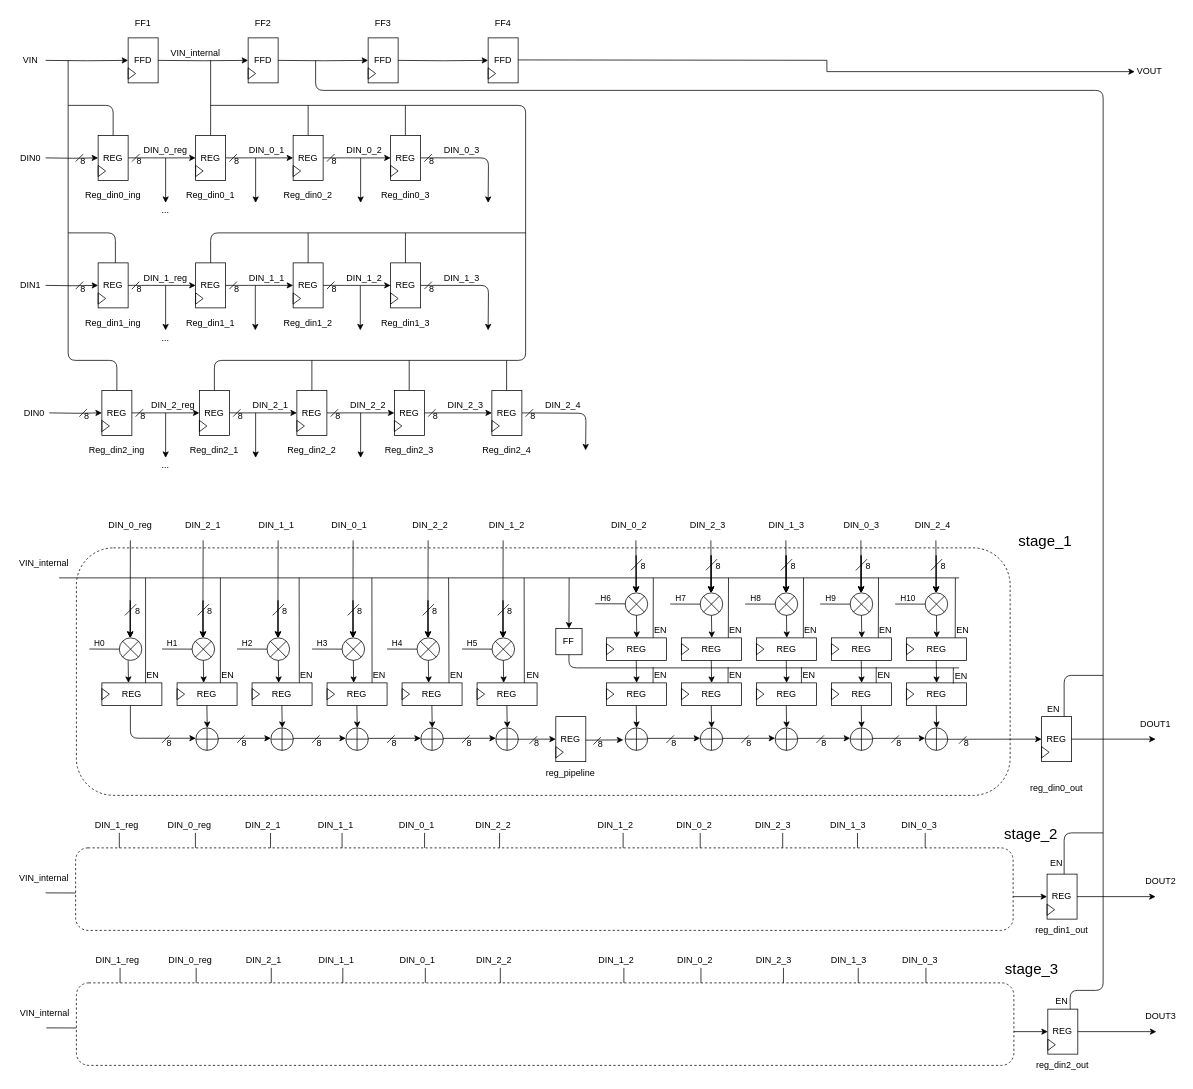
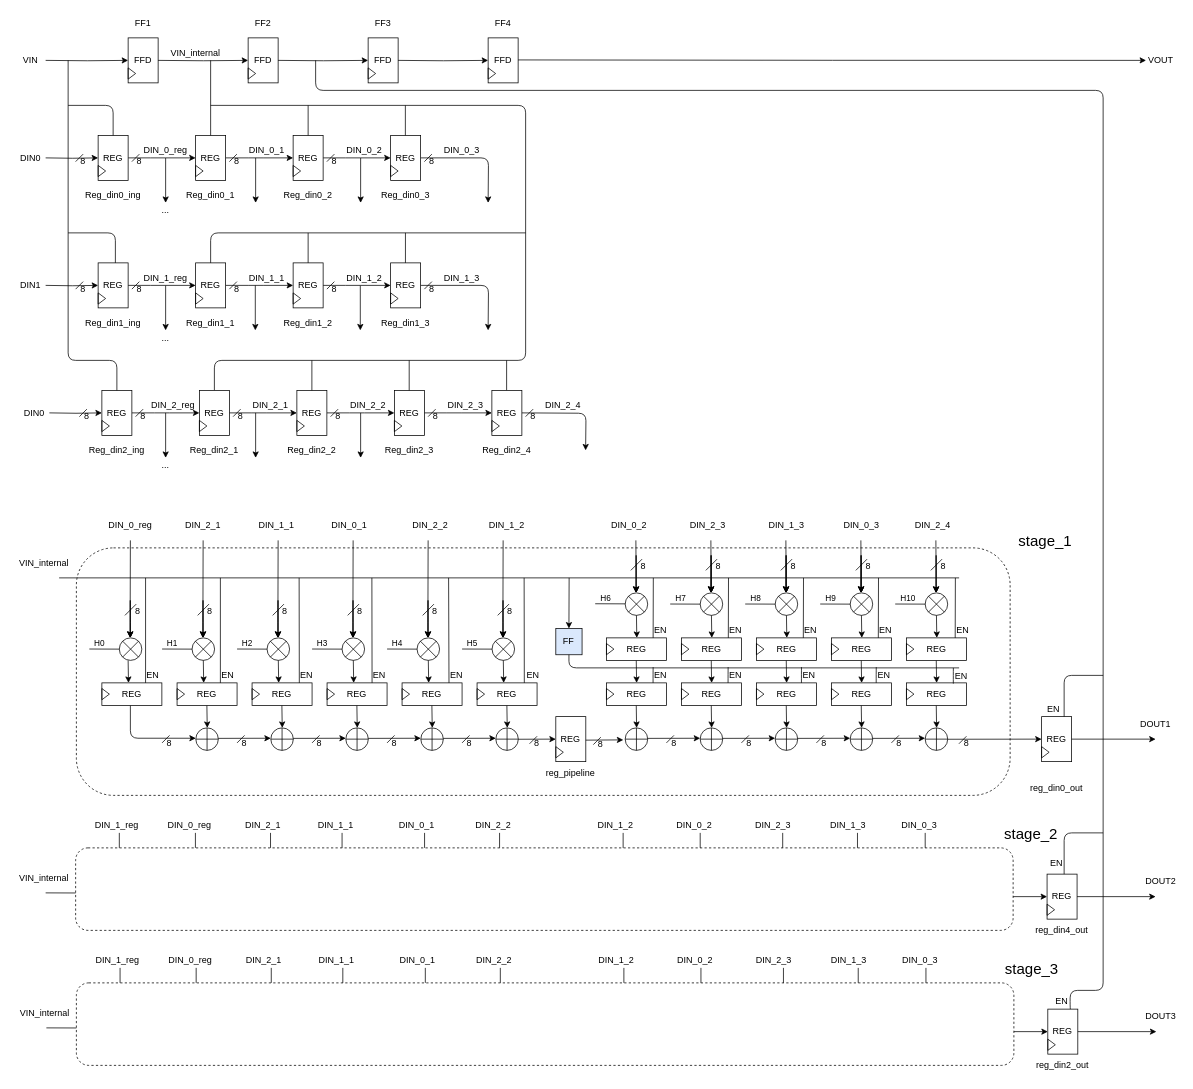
(1150, 72) -> (1161, 60)
(569, 642) -> (569, 642)
(1062, 930) -> (1062, 930)
